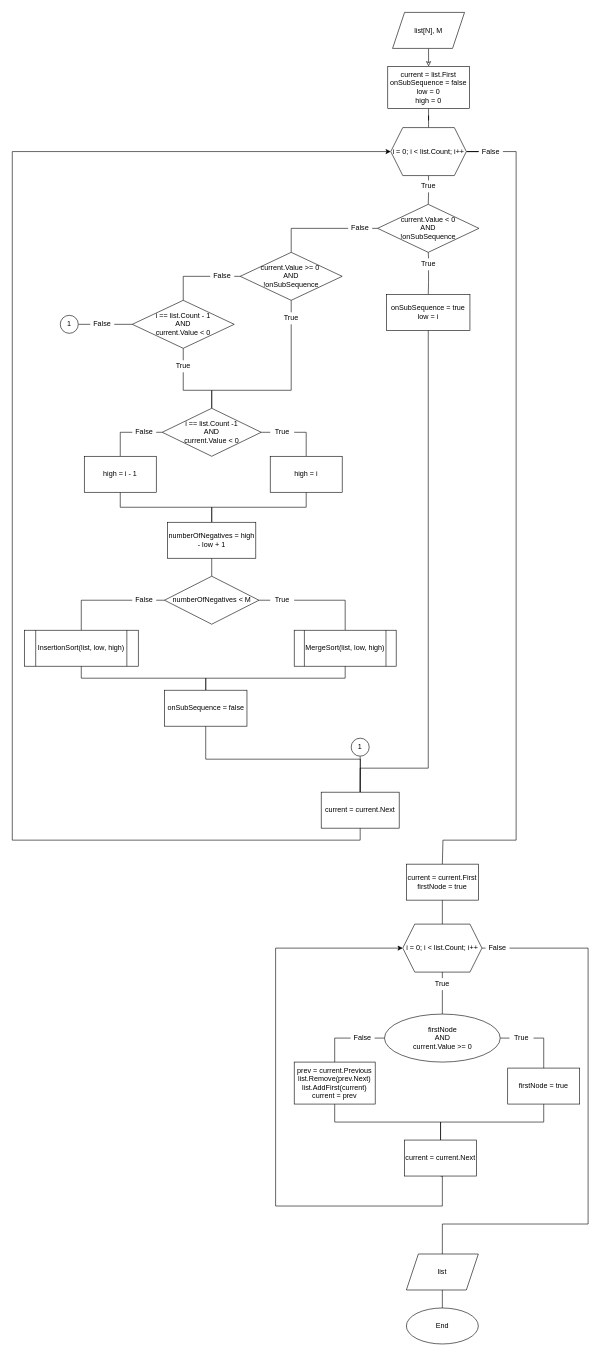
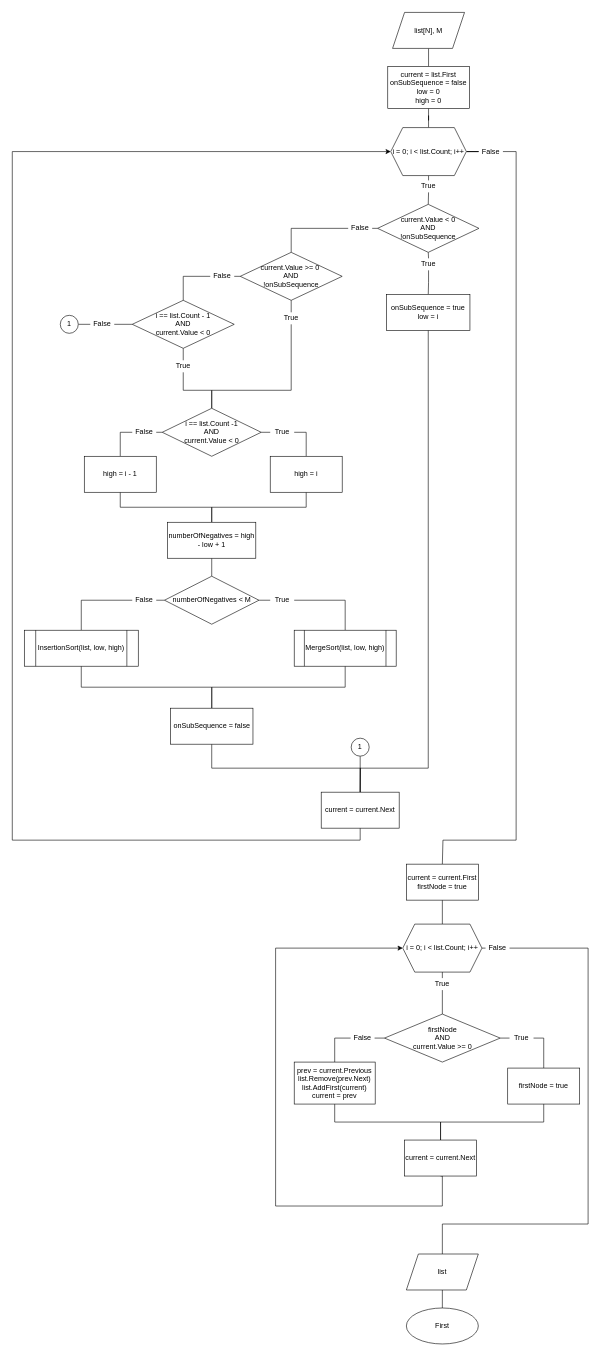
(429, 60) -> (429, 62)
(206, 708) -> (212, 726)
(443, 1038) -> (443, 1038)
(443, 1326) -> (443, 1326)
